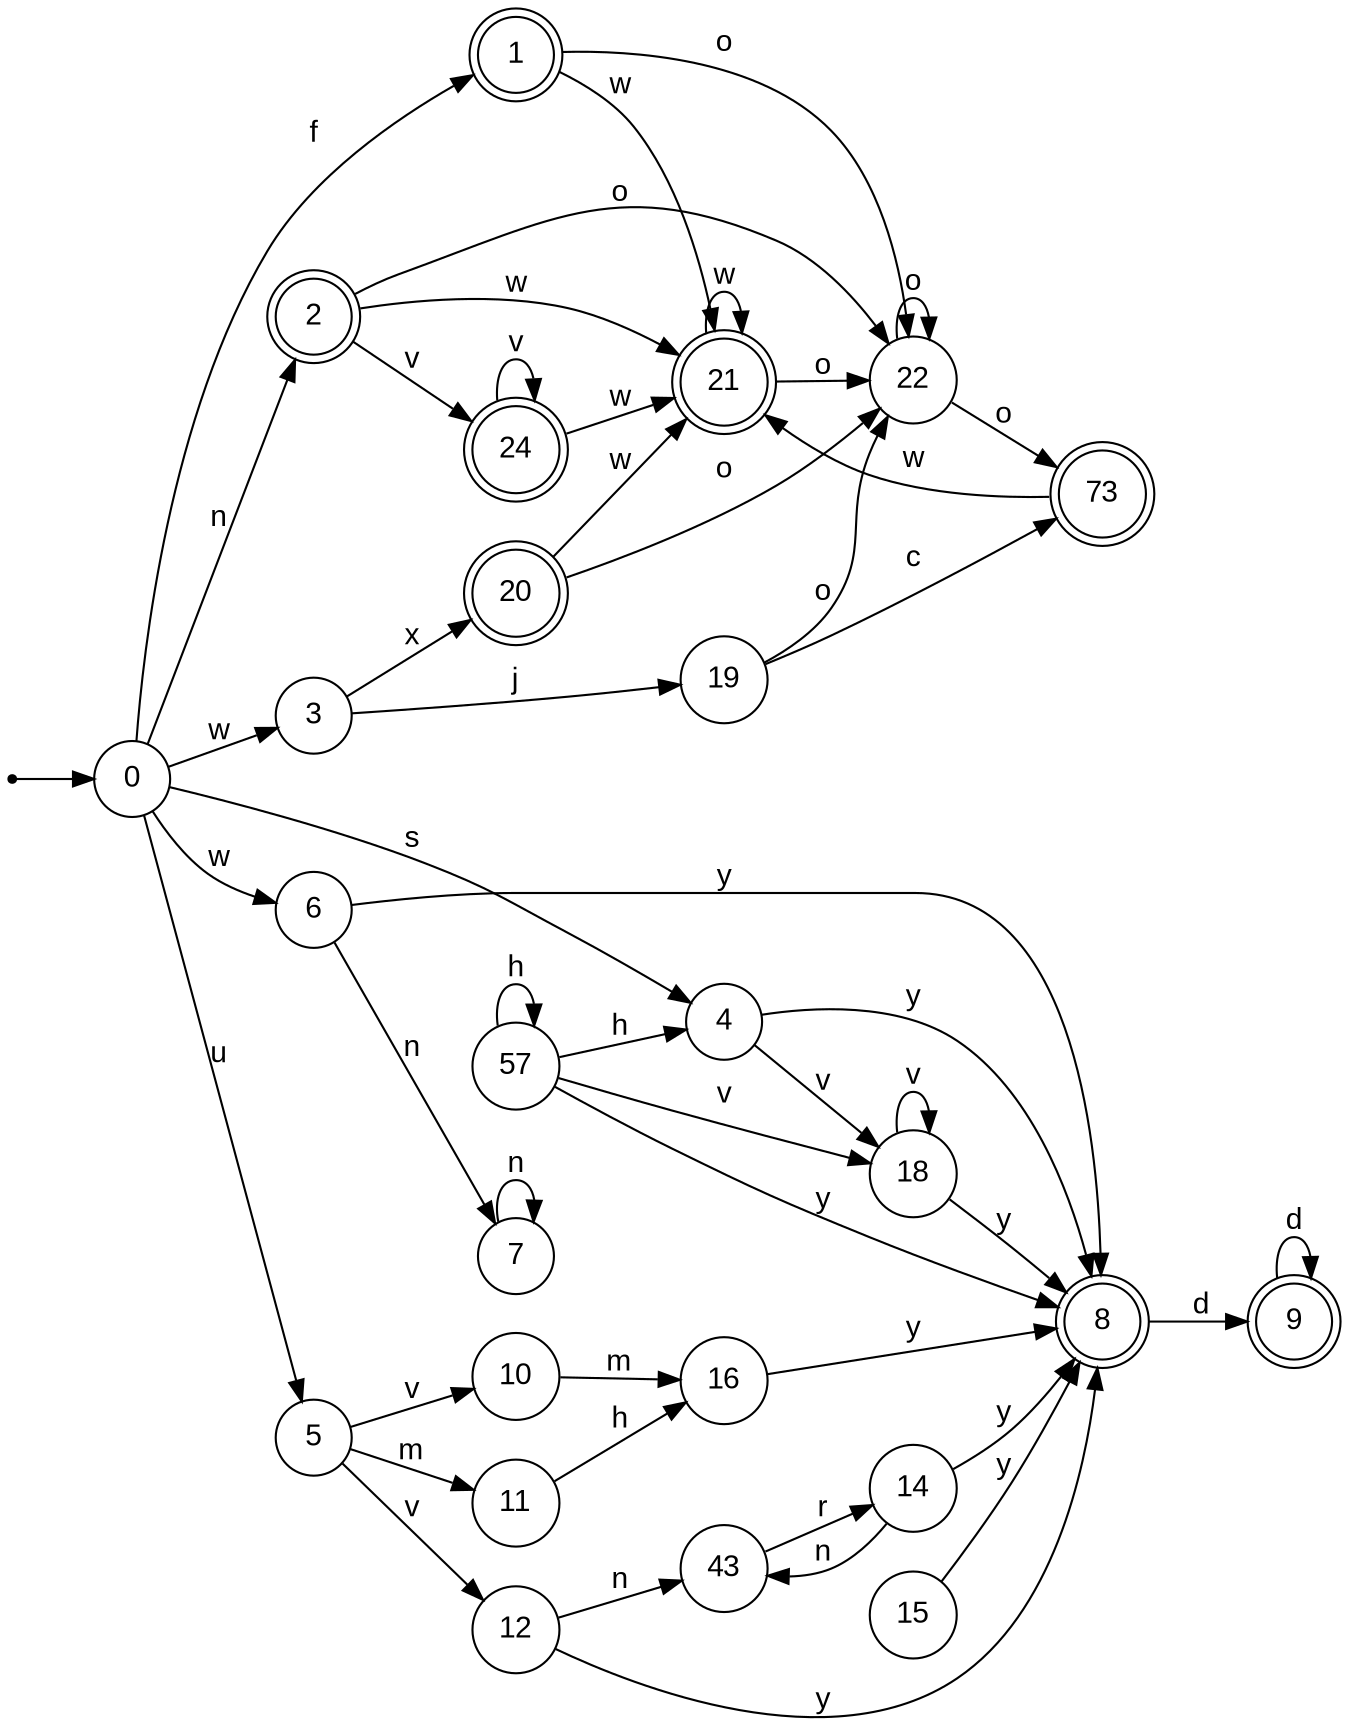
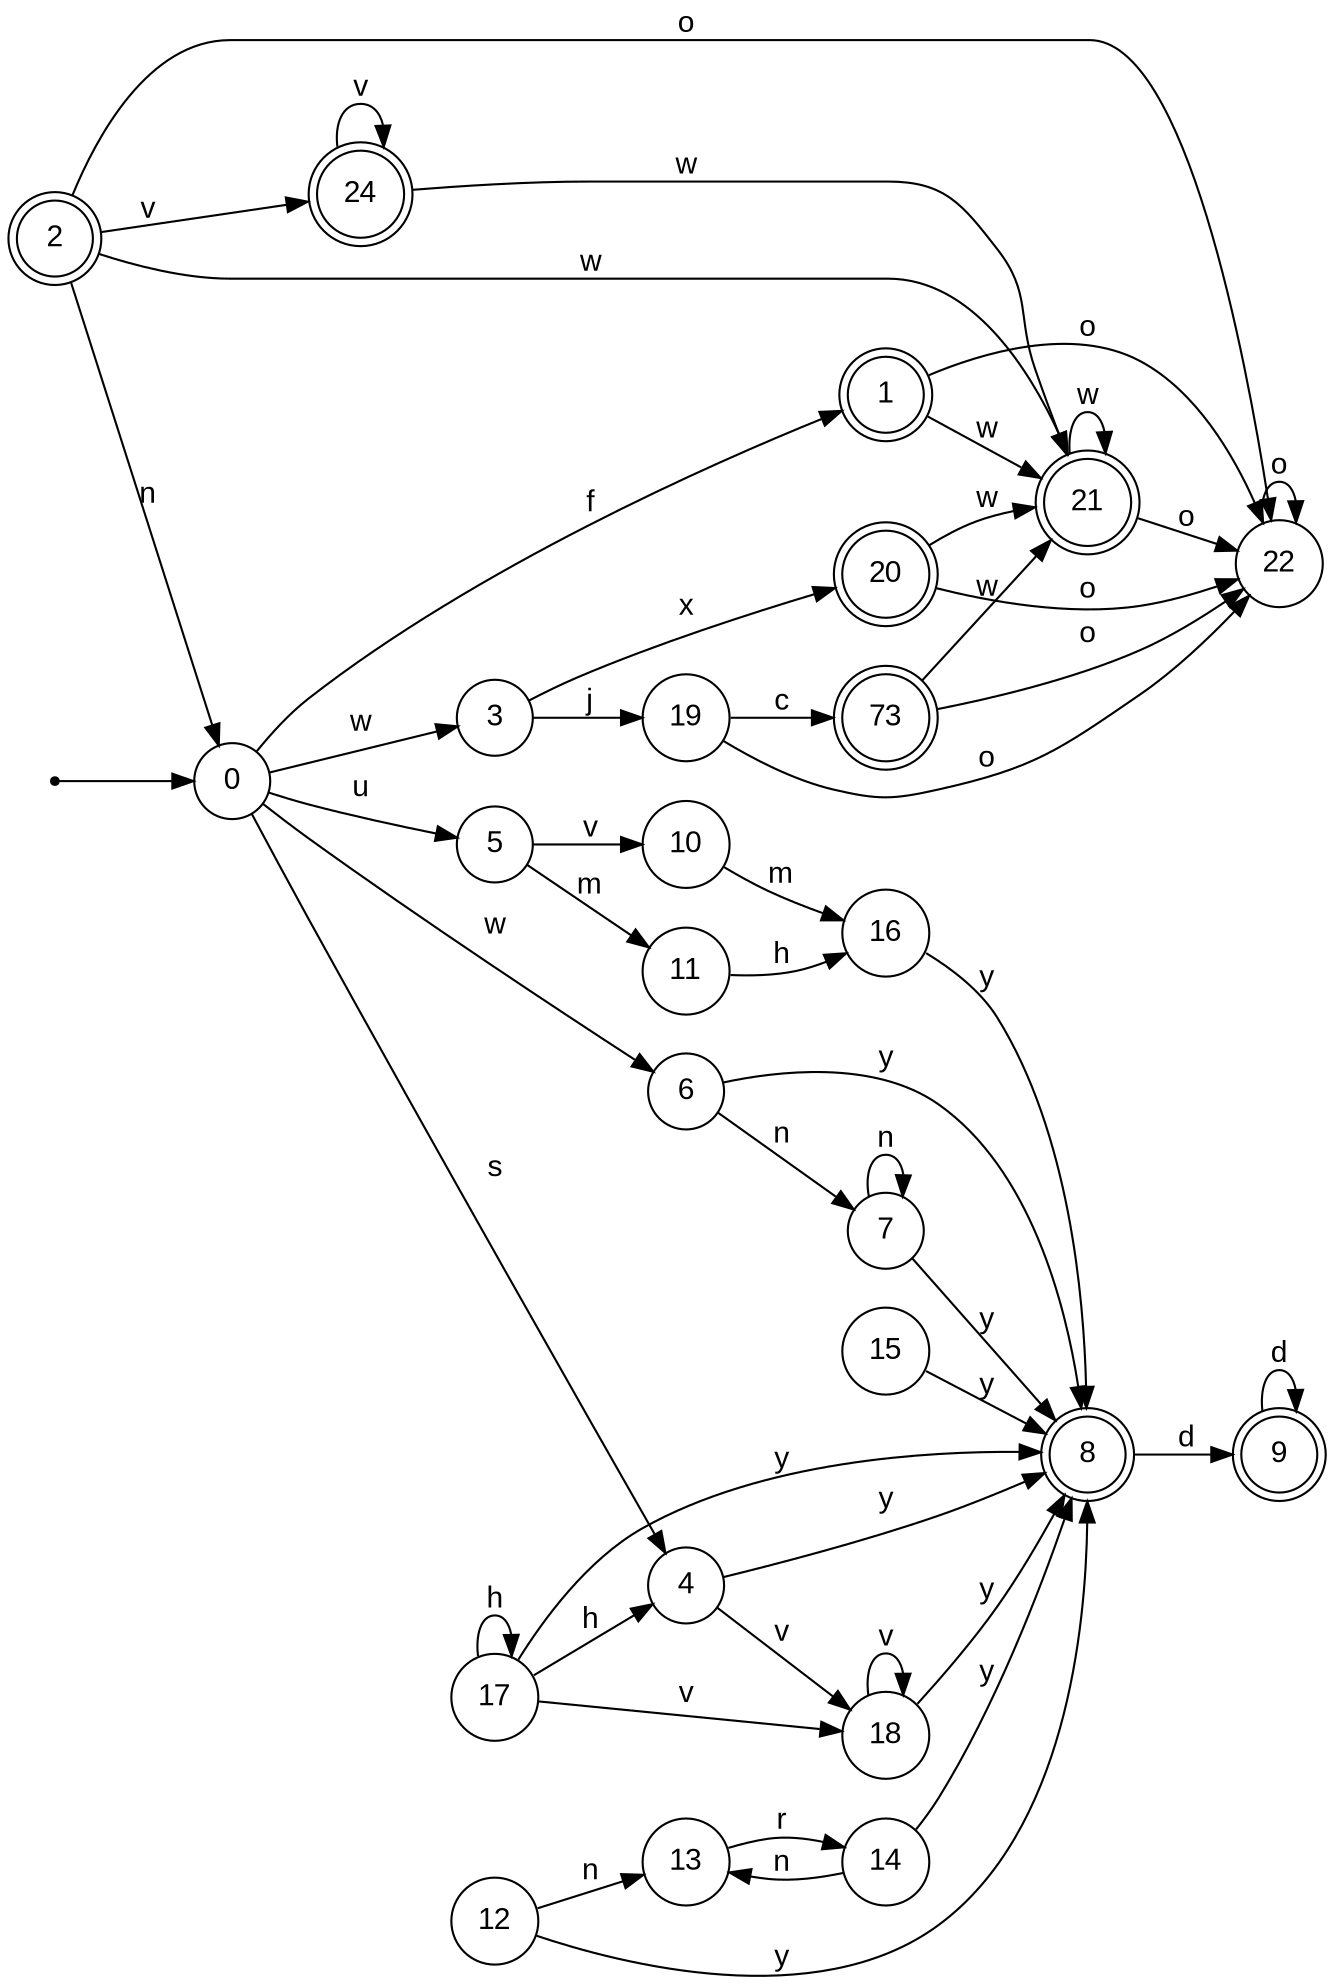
(995, 429) -> (1087, 670)
(217, 562) -> (142, 504)
(516, 1066) -> (495, 1697)
none -> (977, 1331)
(405, 1524) -> none
(724, 1569) -> (686, 1862)
